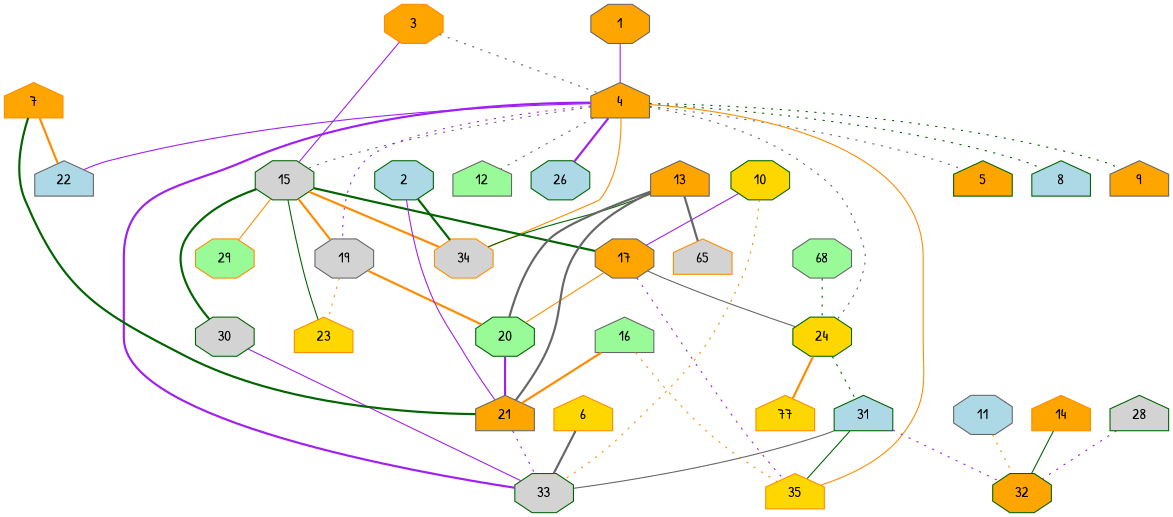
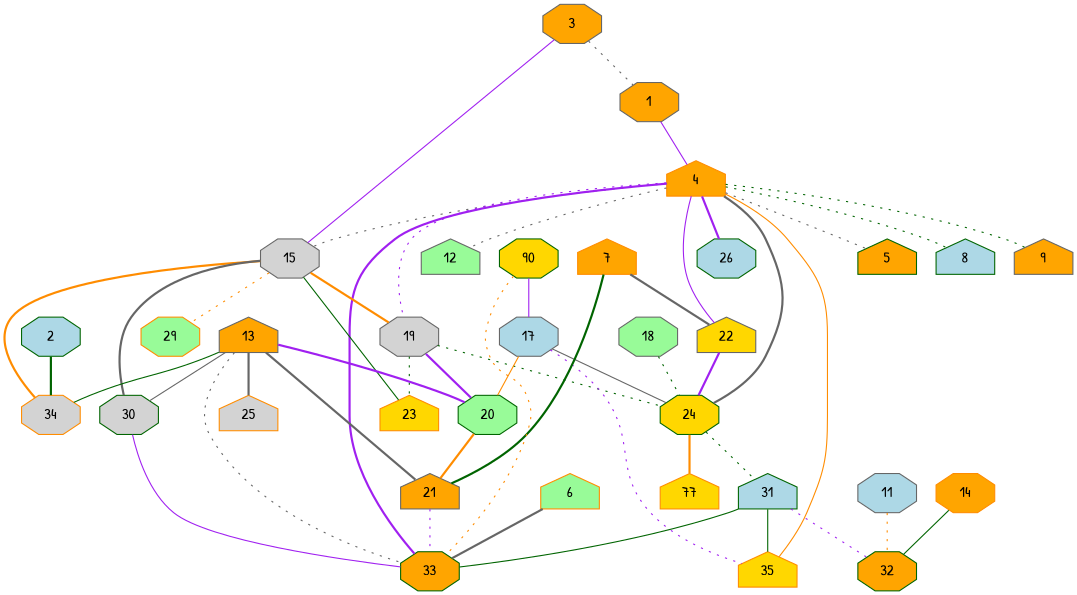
(414, 24) -> (572, 24)
(519, 64) -> (611, 63)
(620, 102) -> (696, 180)
(49, 141) -> (670, 300)
(811, 169) -> (782, 303)
(64, 180) -> (726, 337)
(285, 180) -> (290, 258)
(760, 180) -> (529, 258)
(584, 207) -> none
(255, 219) -> (230, 298)
(454, 220) -> none
(559, 232) -> (363, 367)
(186, 239) -> (154, 295)
(625, 258) -> (529, 337)
(703, 258) -> (249, 415)
(822, 258) -> (648, 337)
(425, 298) -> (448, 376)
(334, 299) -> (409, 374)
(441, 316) -> none
(625, 337) -> none
none -> (709, 374)
(505, 376) -> (457, 456)
none -> (549, 376)
none -> (187, 377)
(583, 415) -> (570, 493)
(1061, 415) -> (965, 493)
(1139, 415) -> none
(705, 466) -> (600, 545)
none -> (257, 489)
(544, 493) -> (430, 571)
